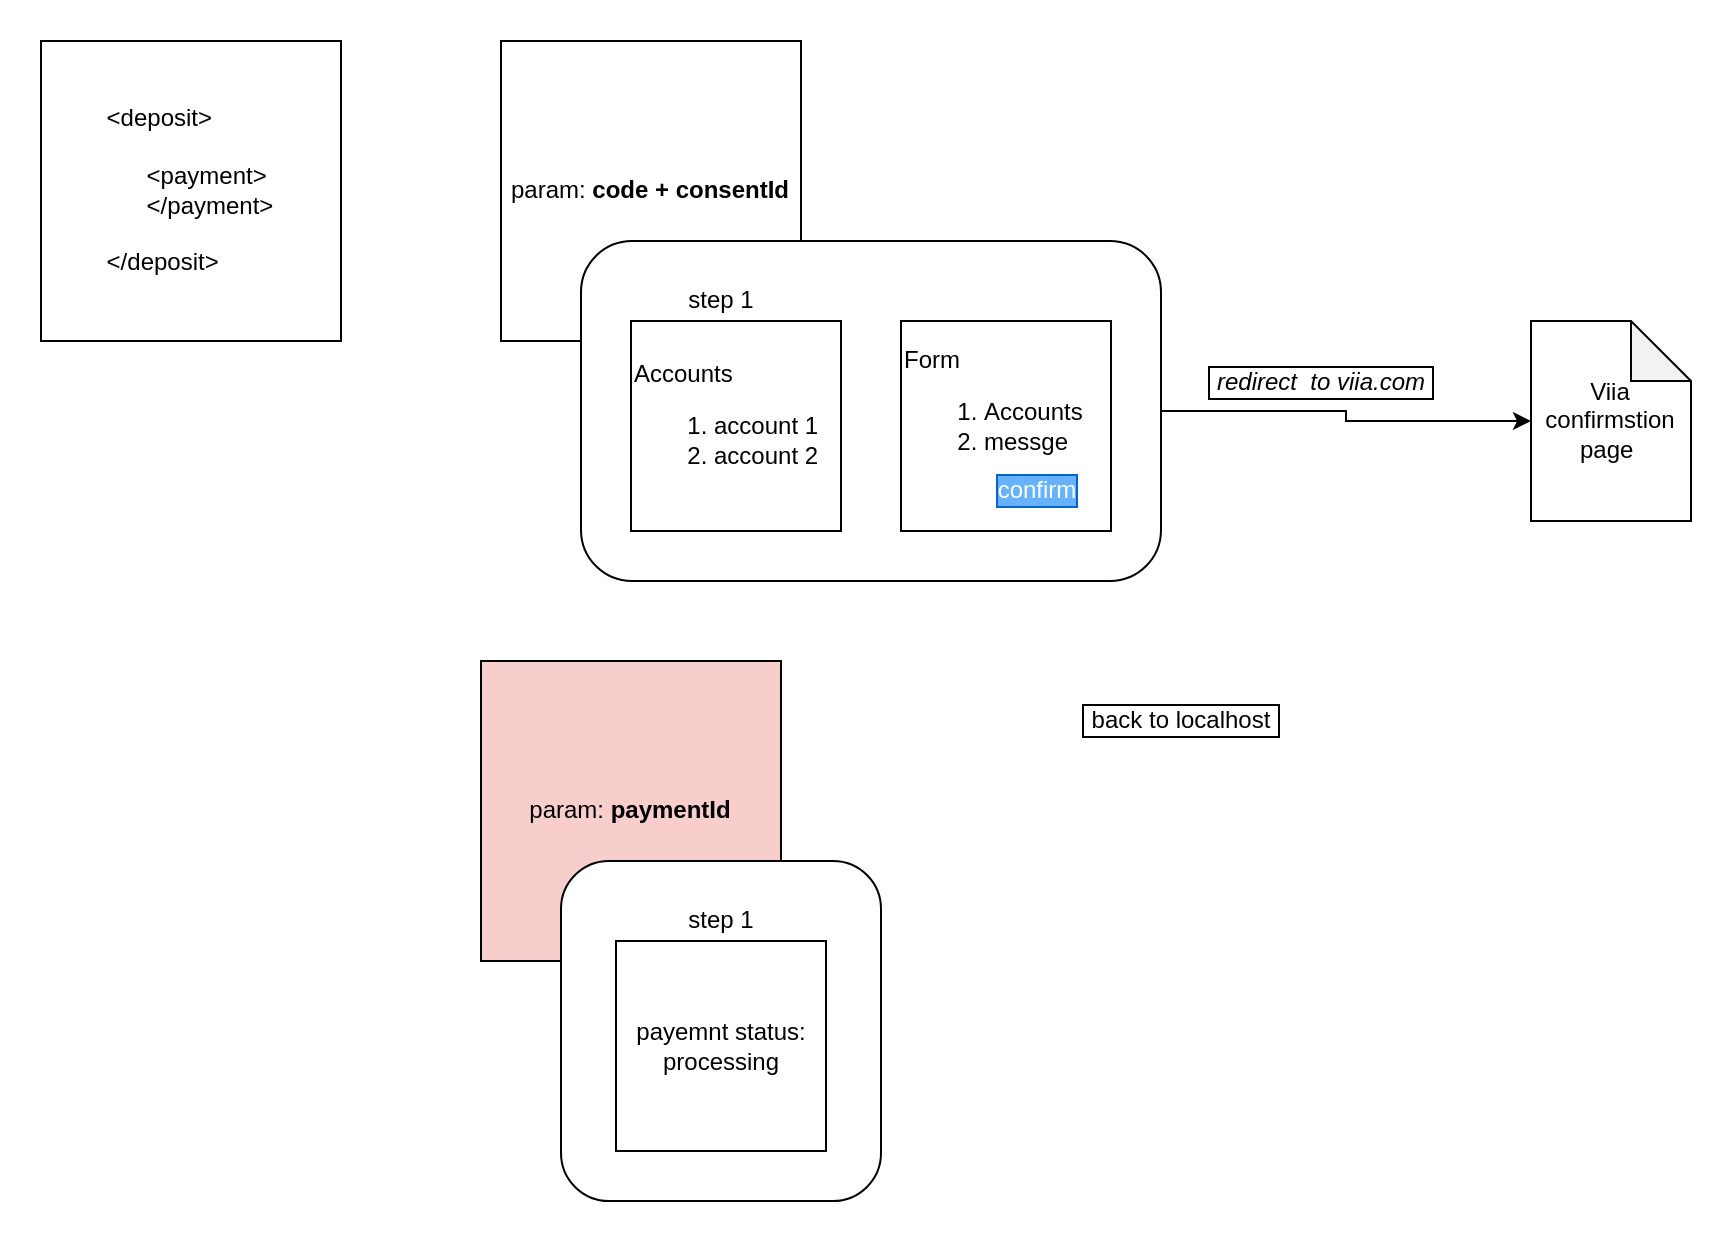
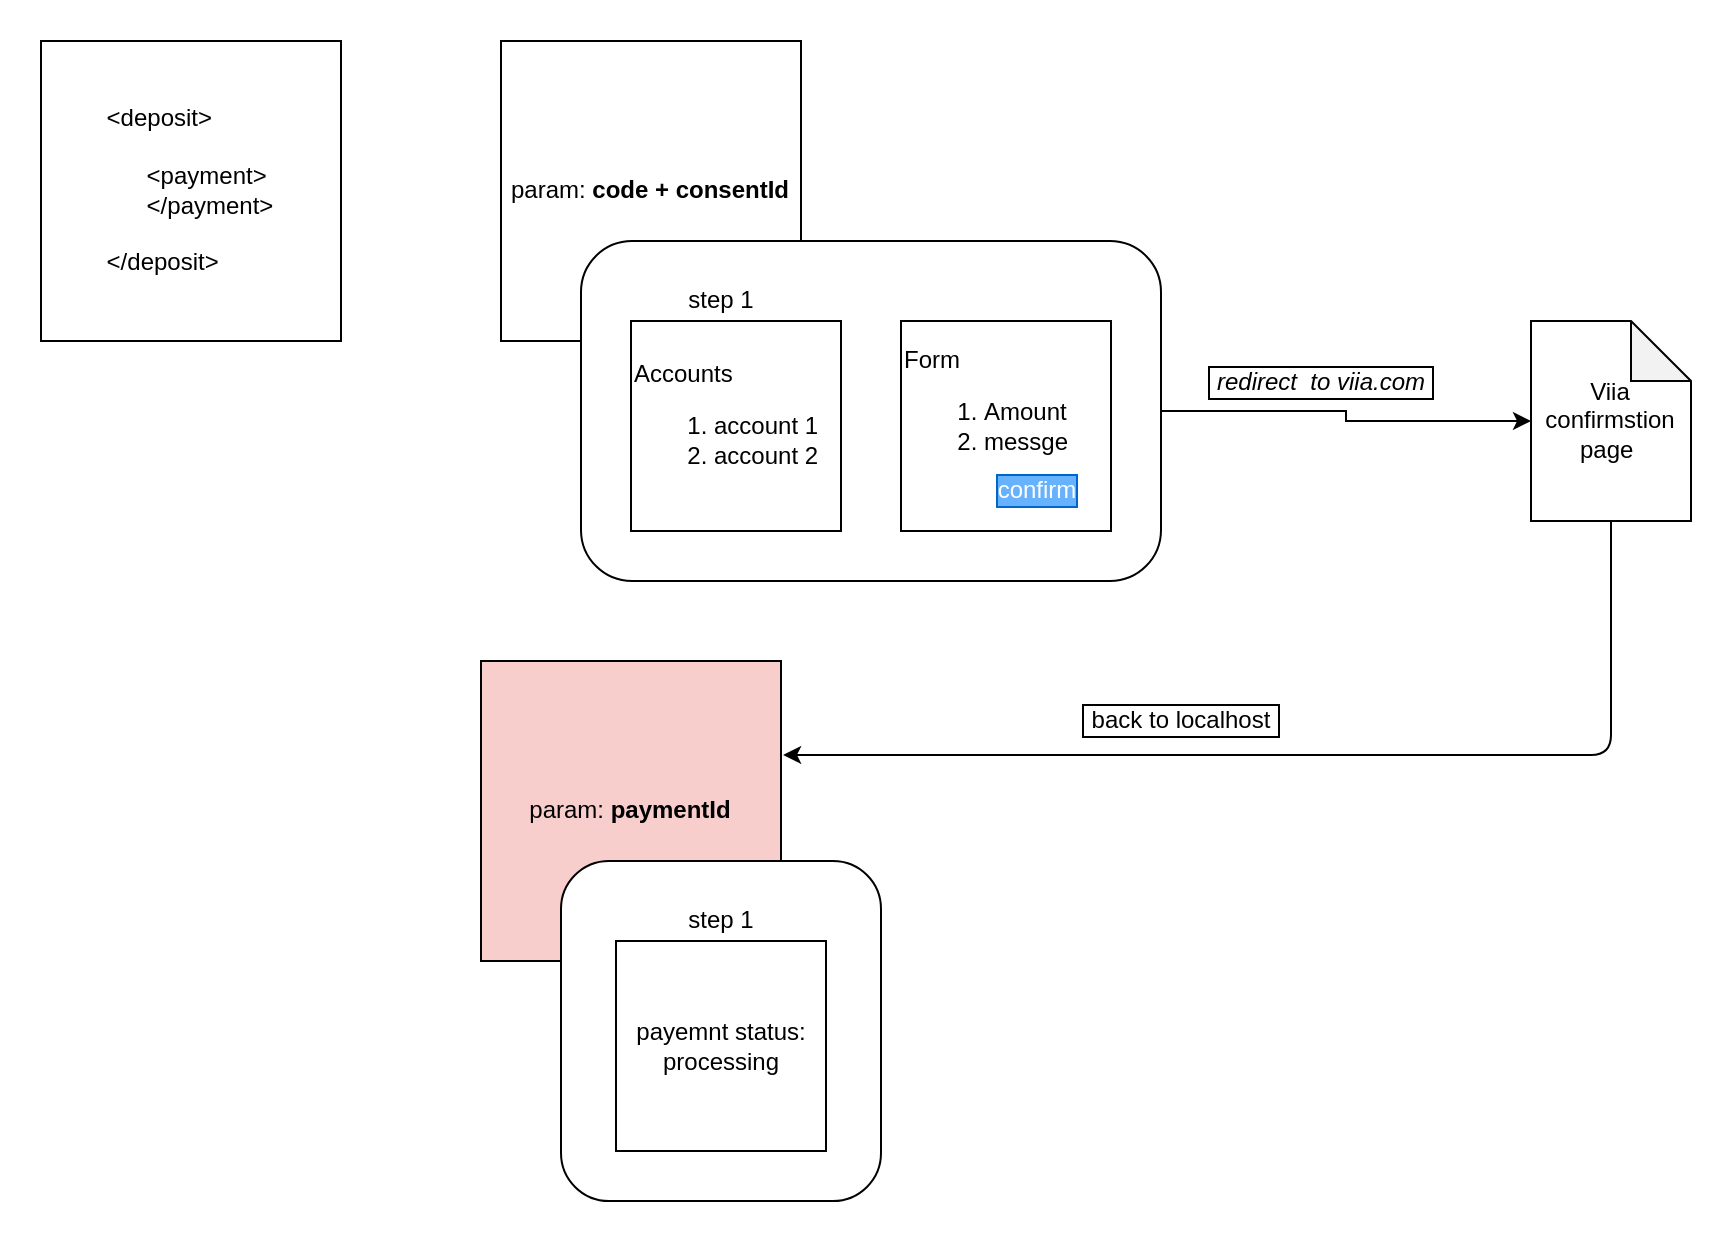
(959, 427) -> (945, 427)
none -> (1314, 755)
